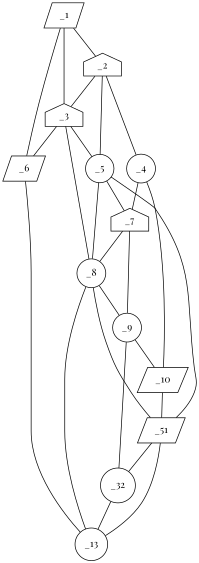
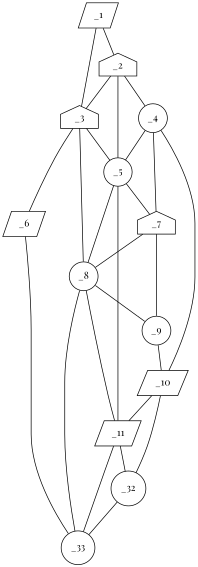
(42, 92) -> none
none -> (135, 145)
(123, 405) -> (151, 435)
(161, 430) -> (118, 433)
(91, 544) -> (78, 548)
